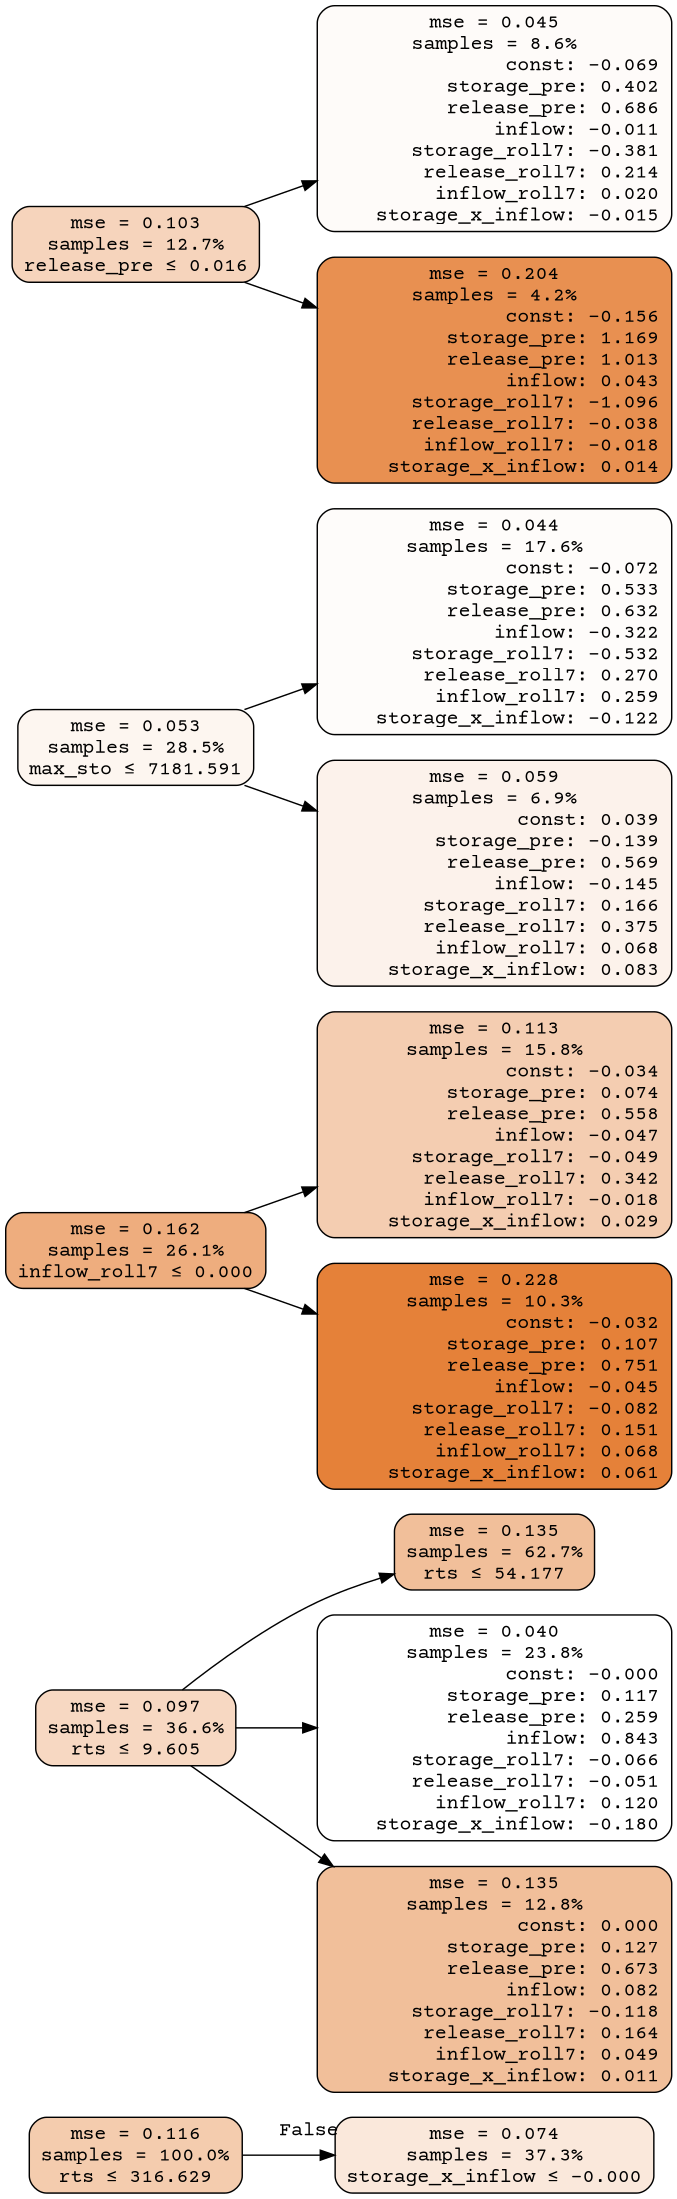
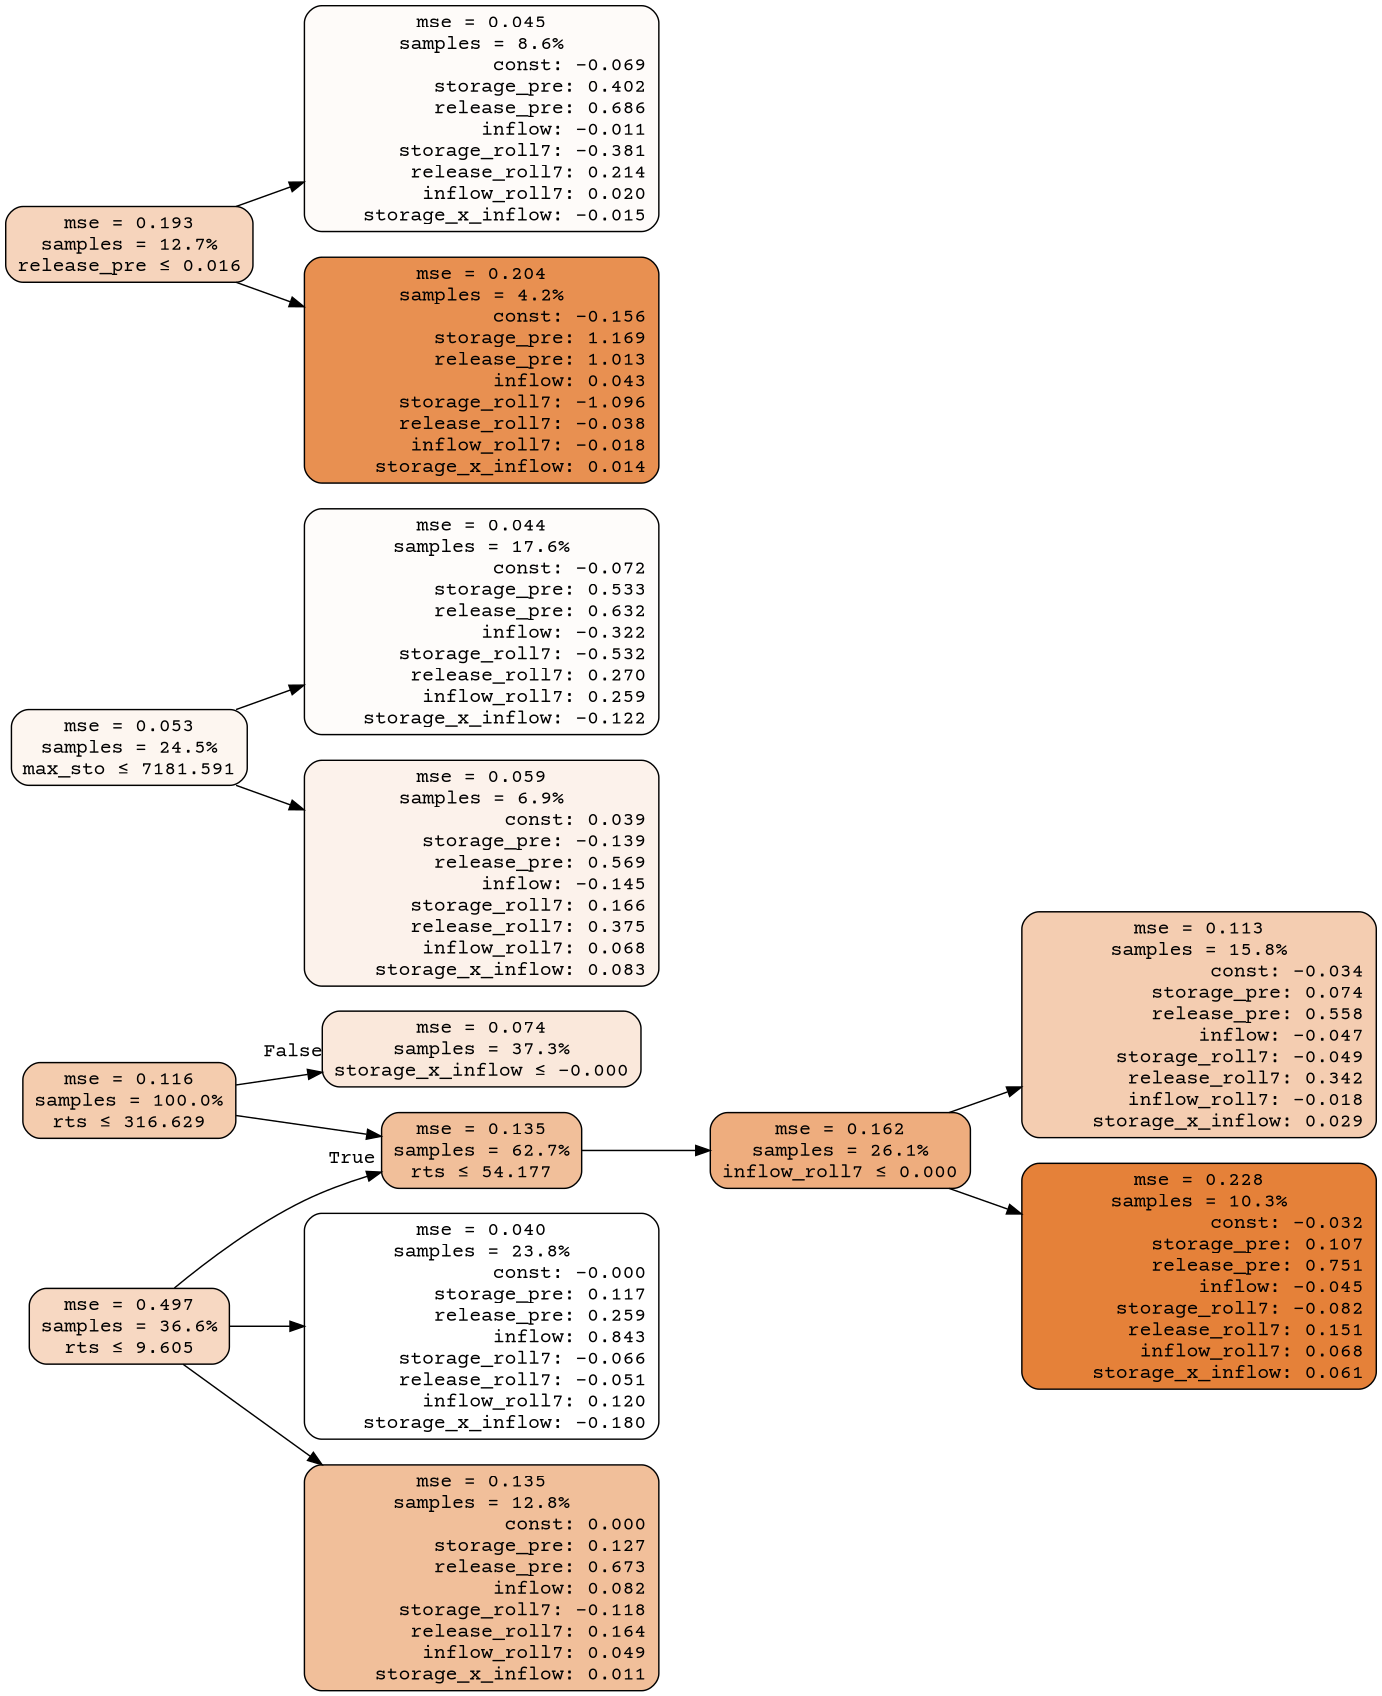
(136, 244) -> (129, 244)
(136, 747) -> (129, 747)
none -> (301, 1125)
none -> (639, 1150)
(136, 1728) -> (129, 1326)
